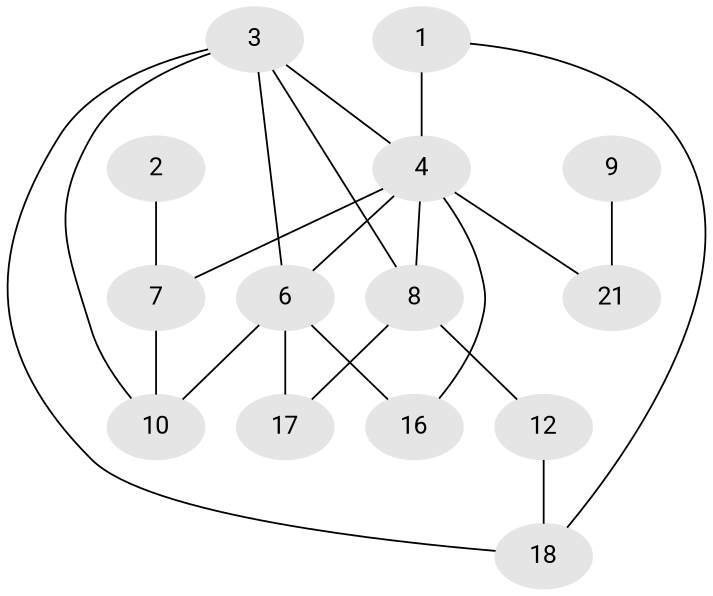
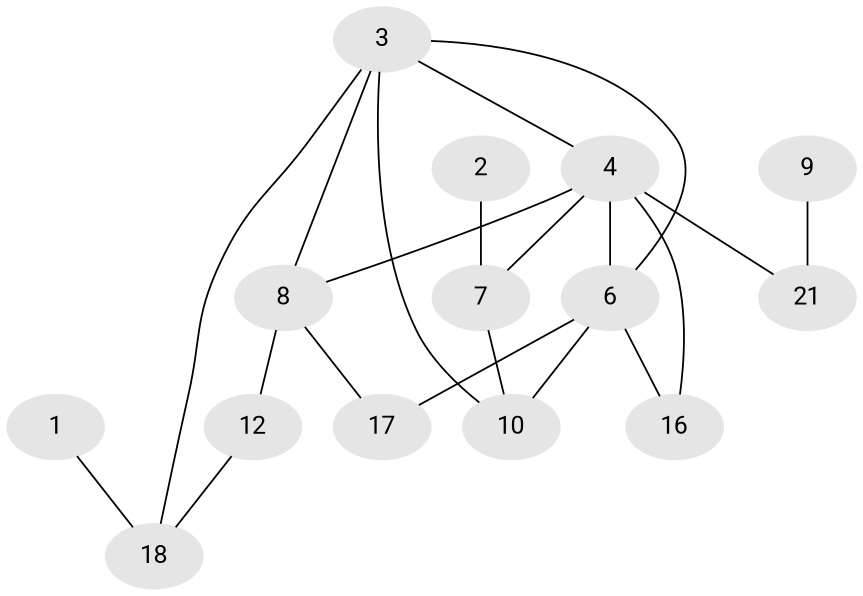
(422, 104) -> none
